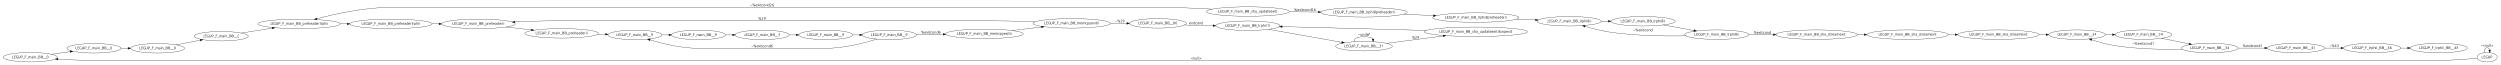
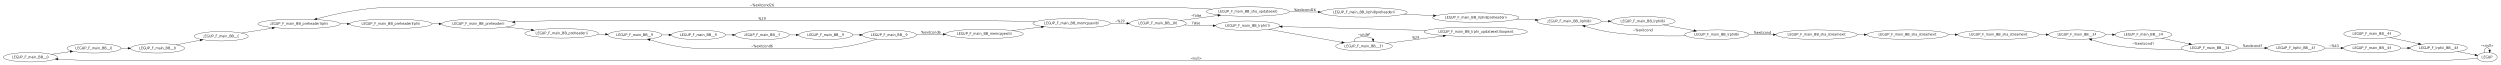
none -> (1199, 18)
(1196, 23) -> (1196, 23)
(1476, 32) -> (1476, 32)
none -> (2372, 34)
(2296, 48) -> (2296, 48)
(2372, 48) -> (2372, 48)
none -> (2466, 53)
